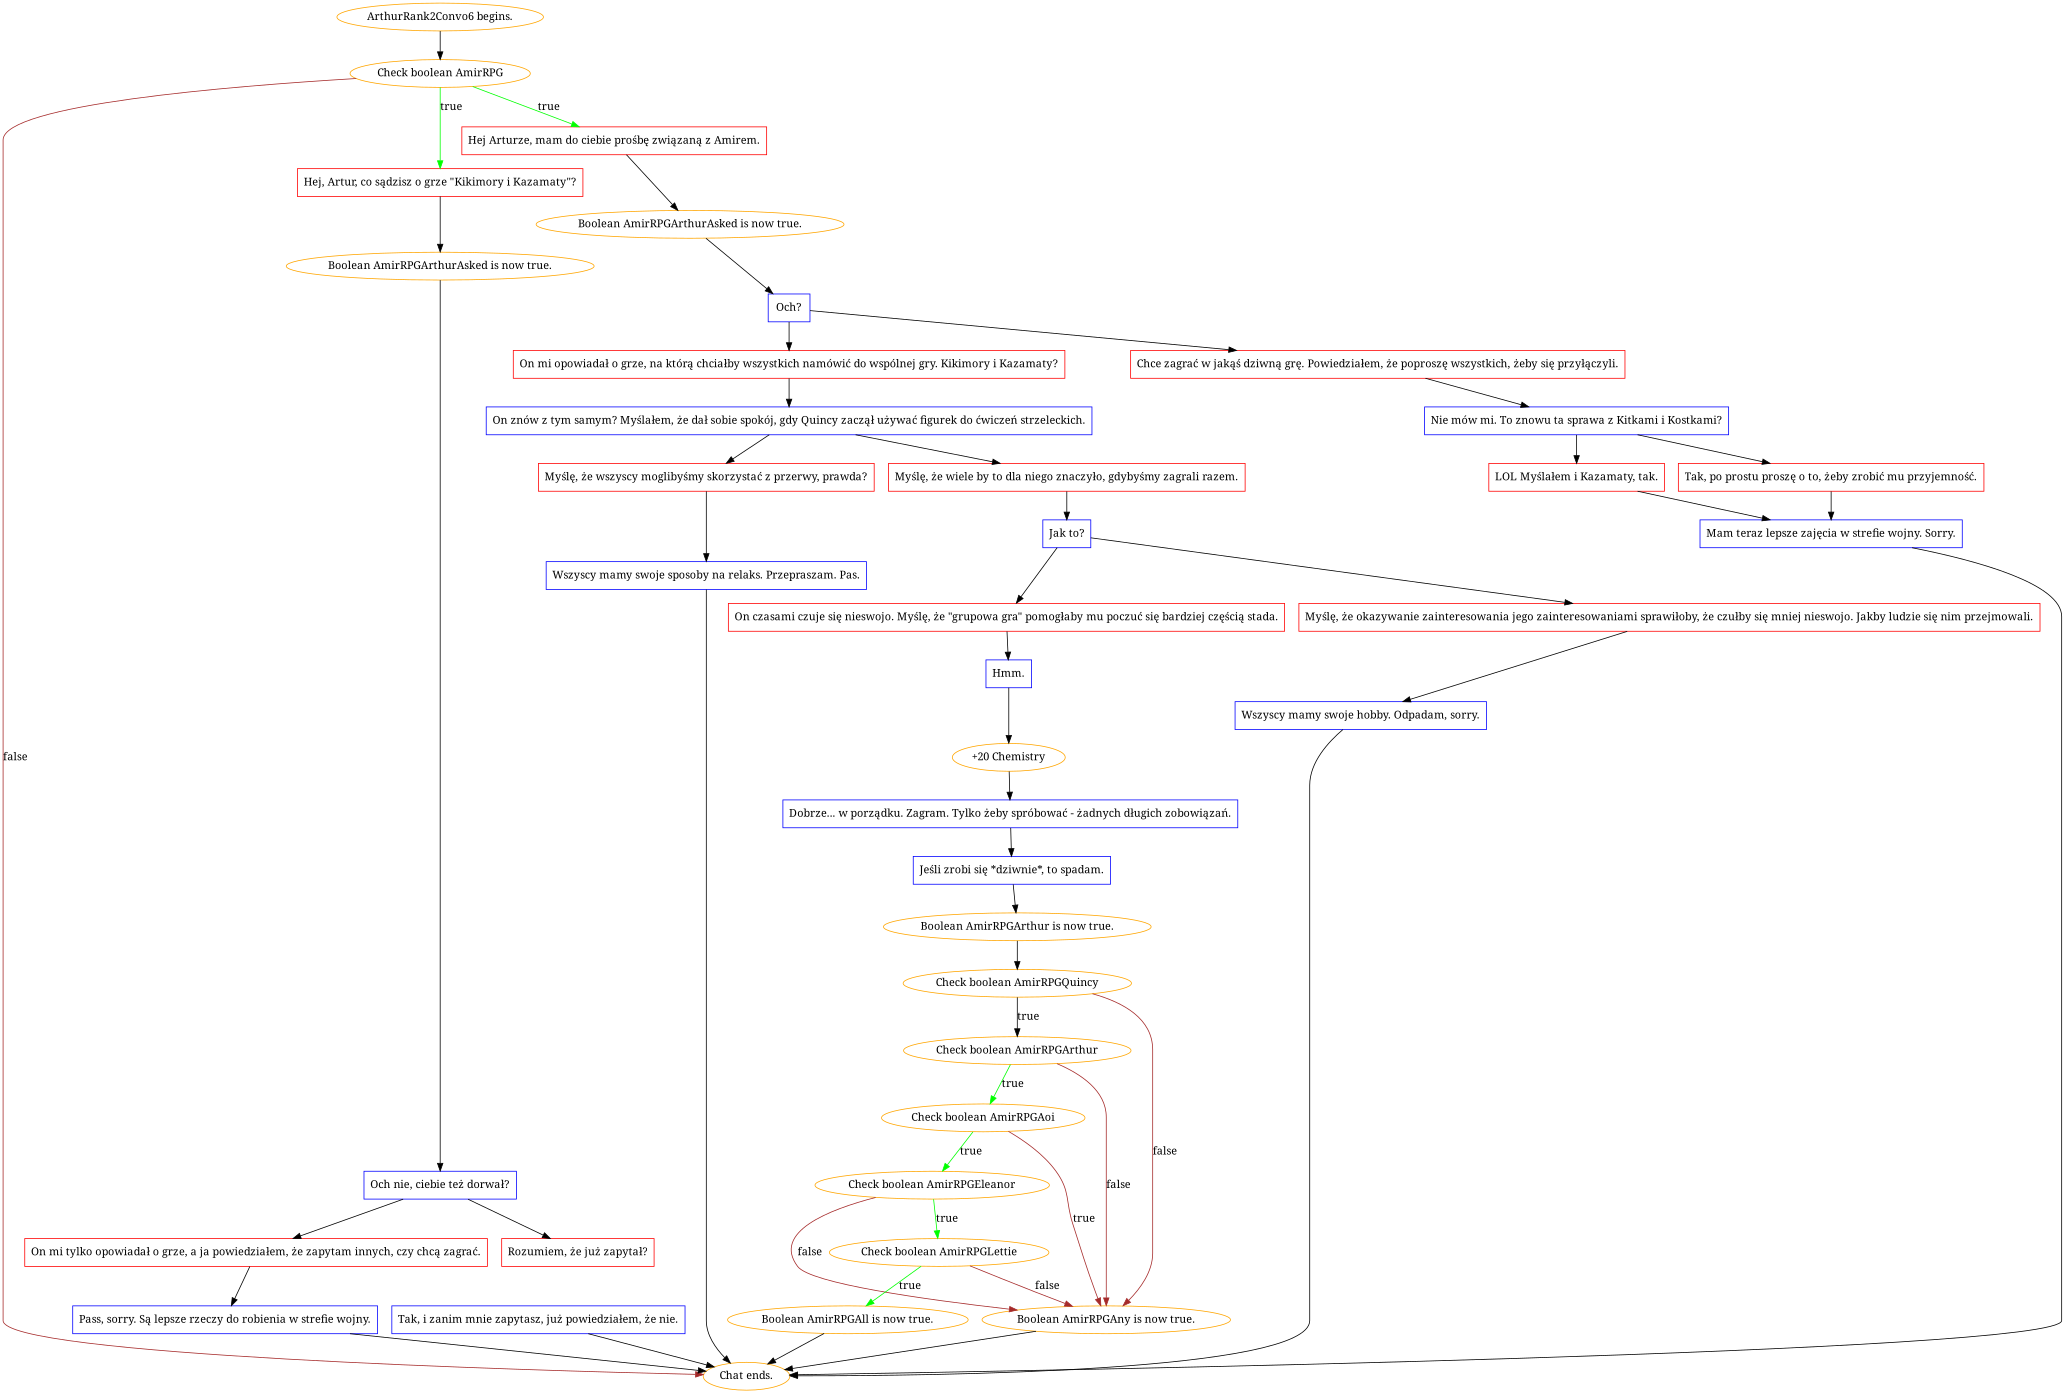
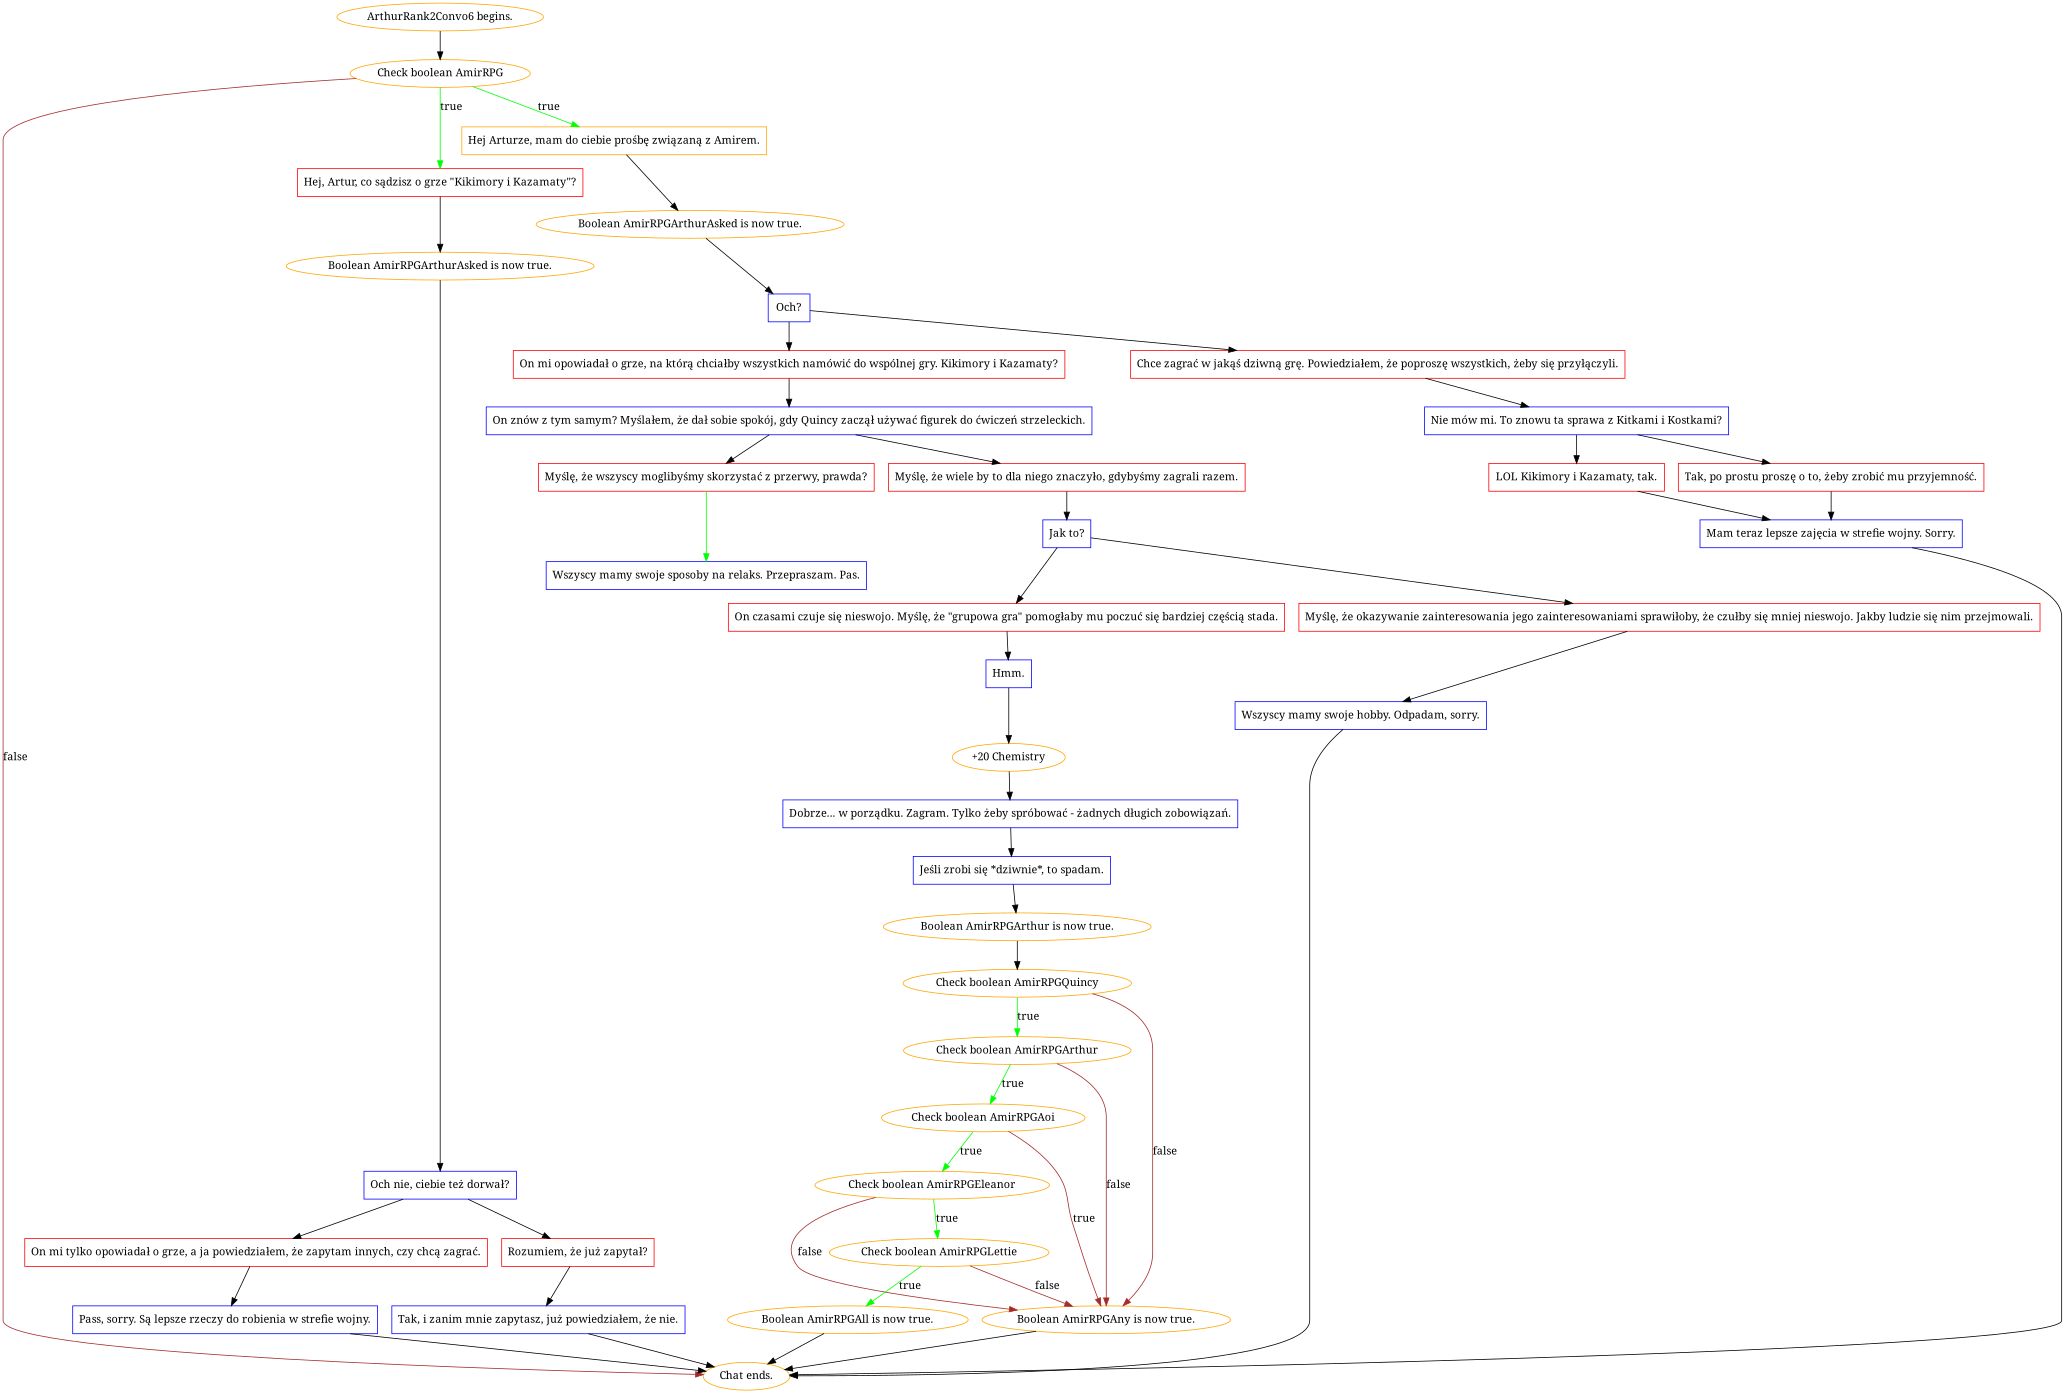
(614, 141) -> (614, 141)
(1577, 477) -> (1577, 477)
(706, 522) -> (706, 522)
(706, 976) -> none
(1017, 1013) -> (1017, 1013)
none -> (560, 1283)
